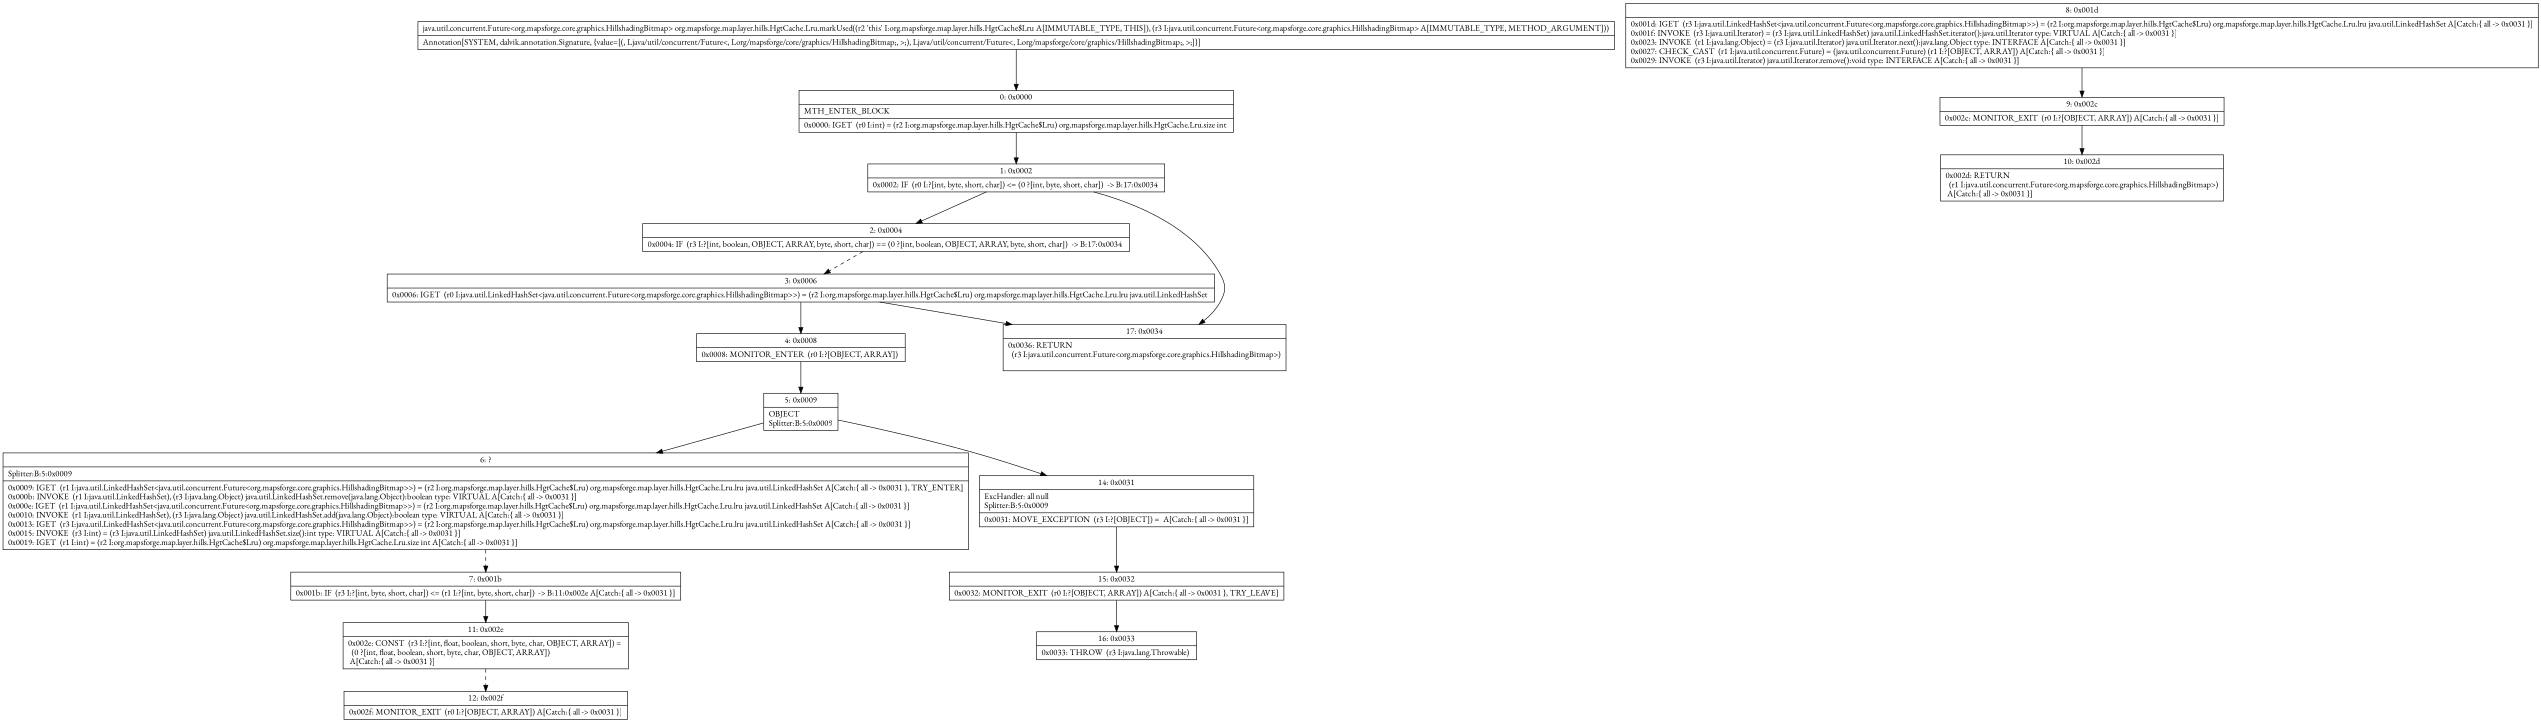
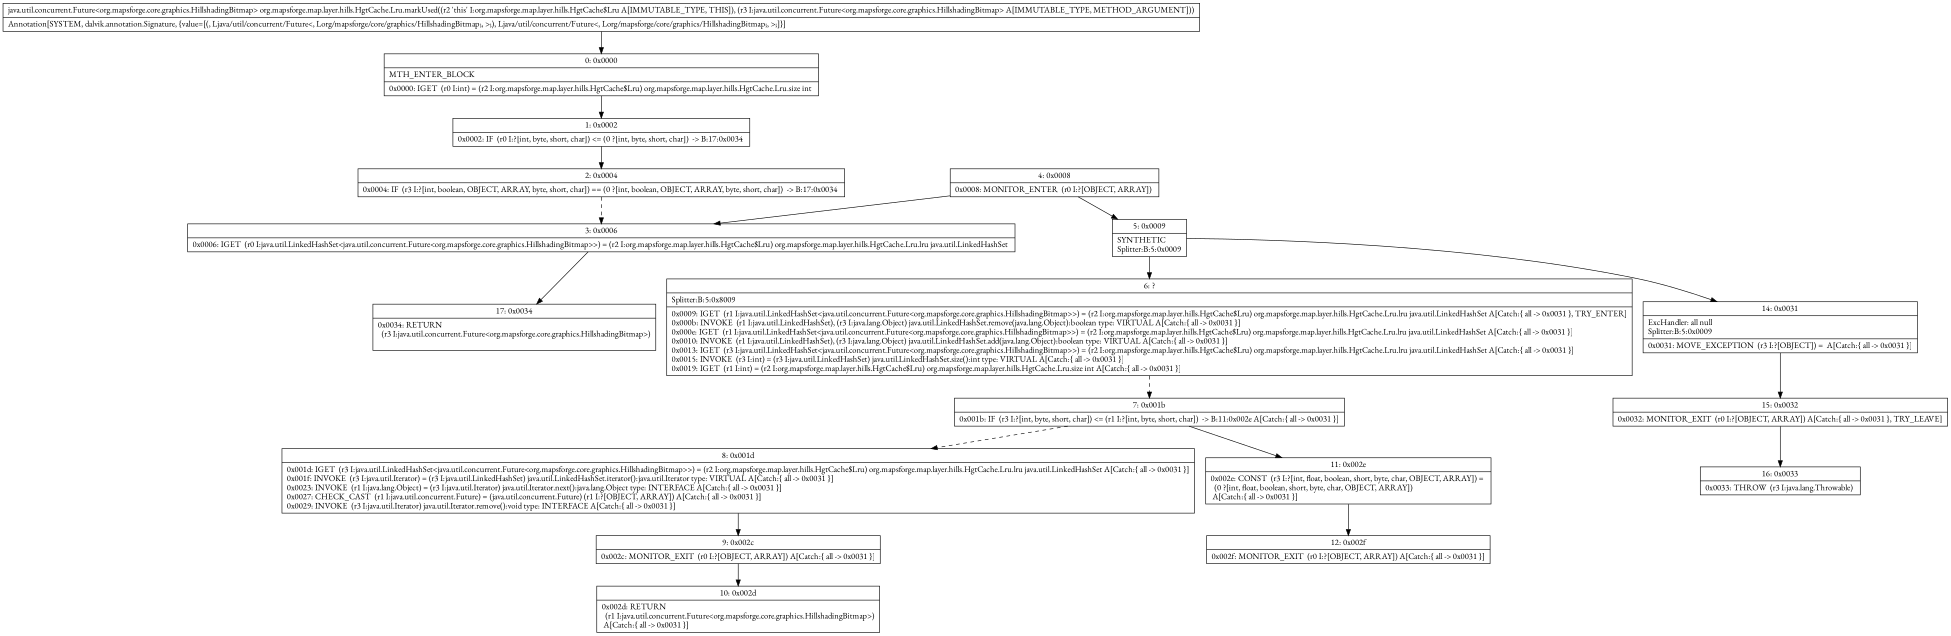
(1187, 237) -> none
(801, 315) -> (835, 209)
(1042, 345) -> (412, 325)
(784, 414) -> (1142, 240)
none -> (1002, 437)
(40, 474) -> (704, 300)
(486, 677) -> (1348, 517)
